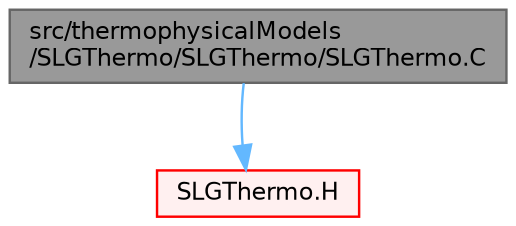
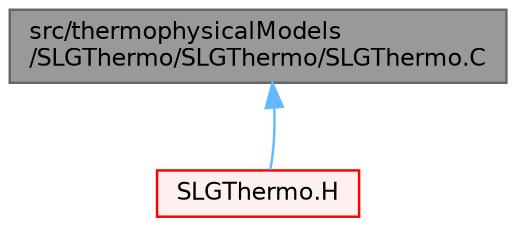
(242, 114) -> (274, 139)
